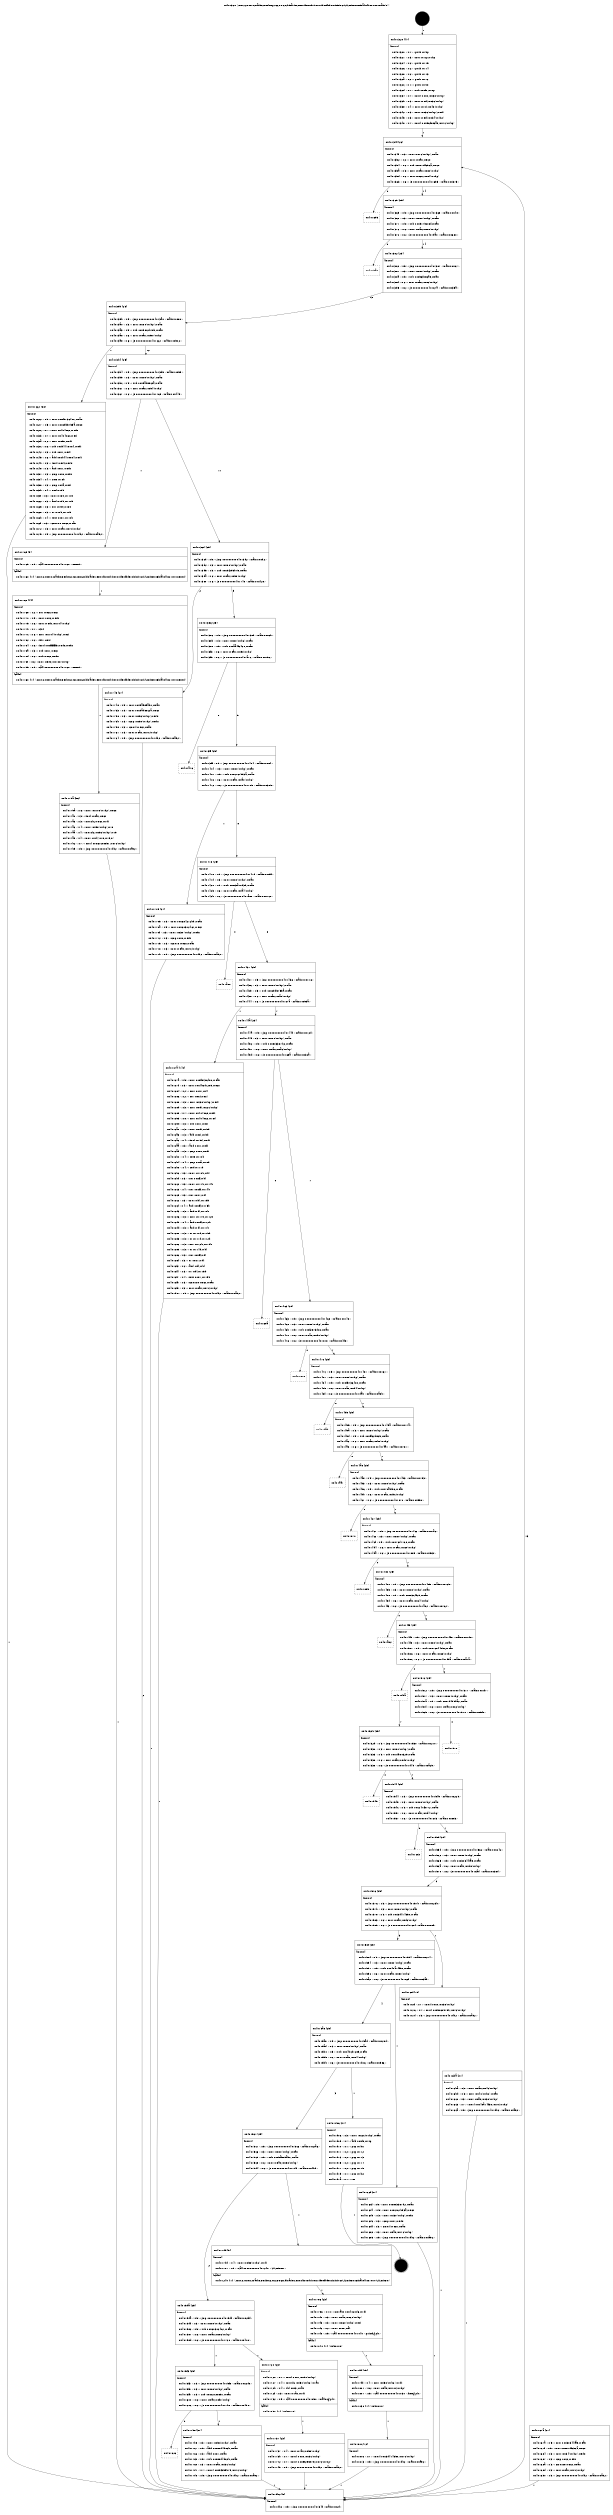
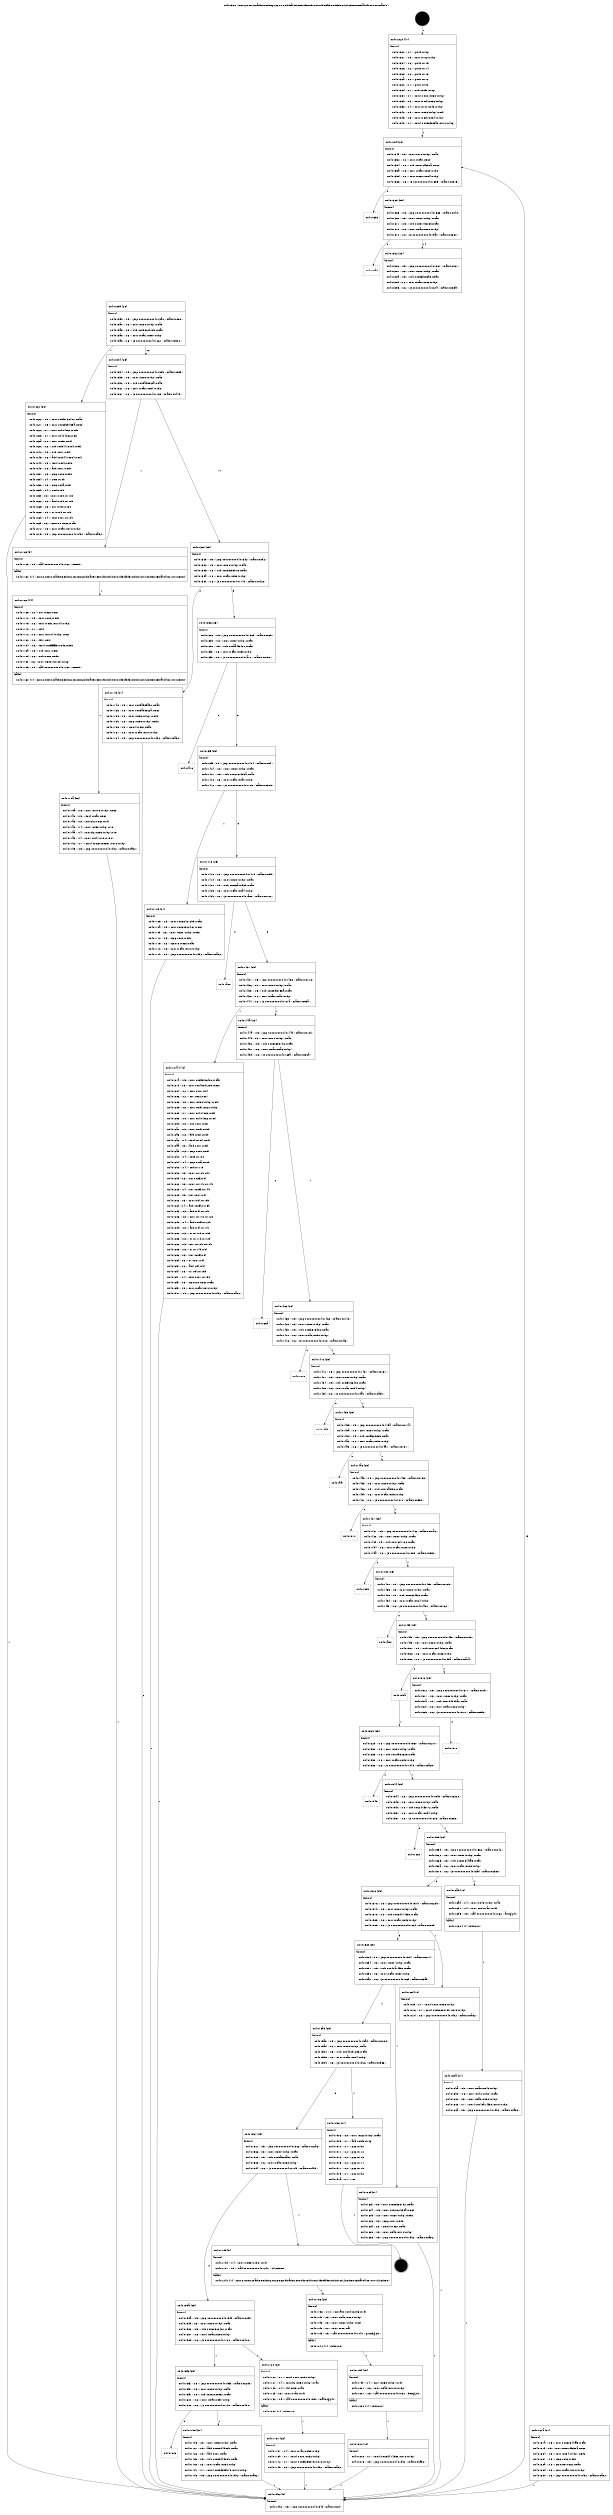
(422, 190) -> none
(286, 314) -> none
none -> (482, 1908)
